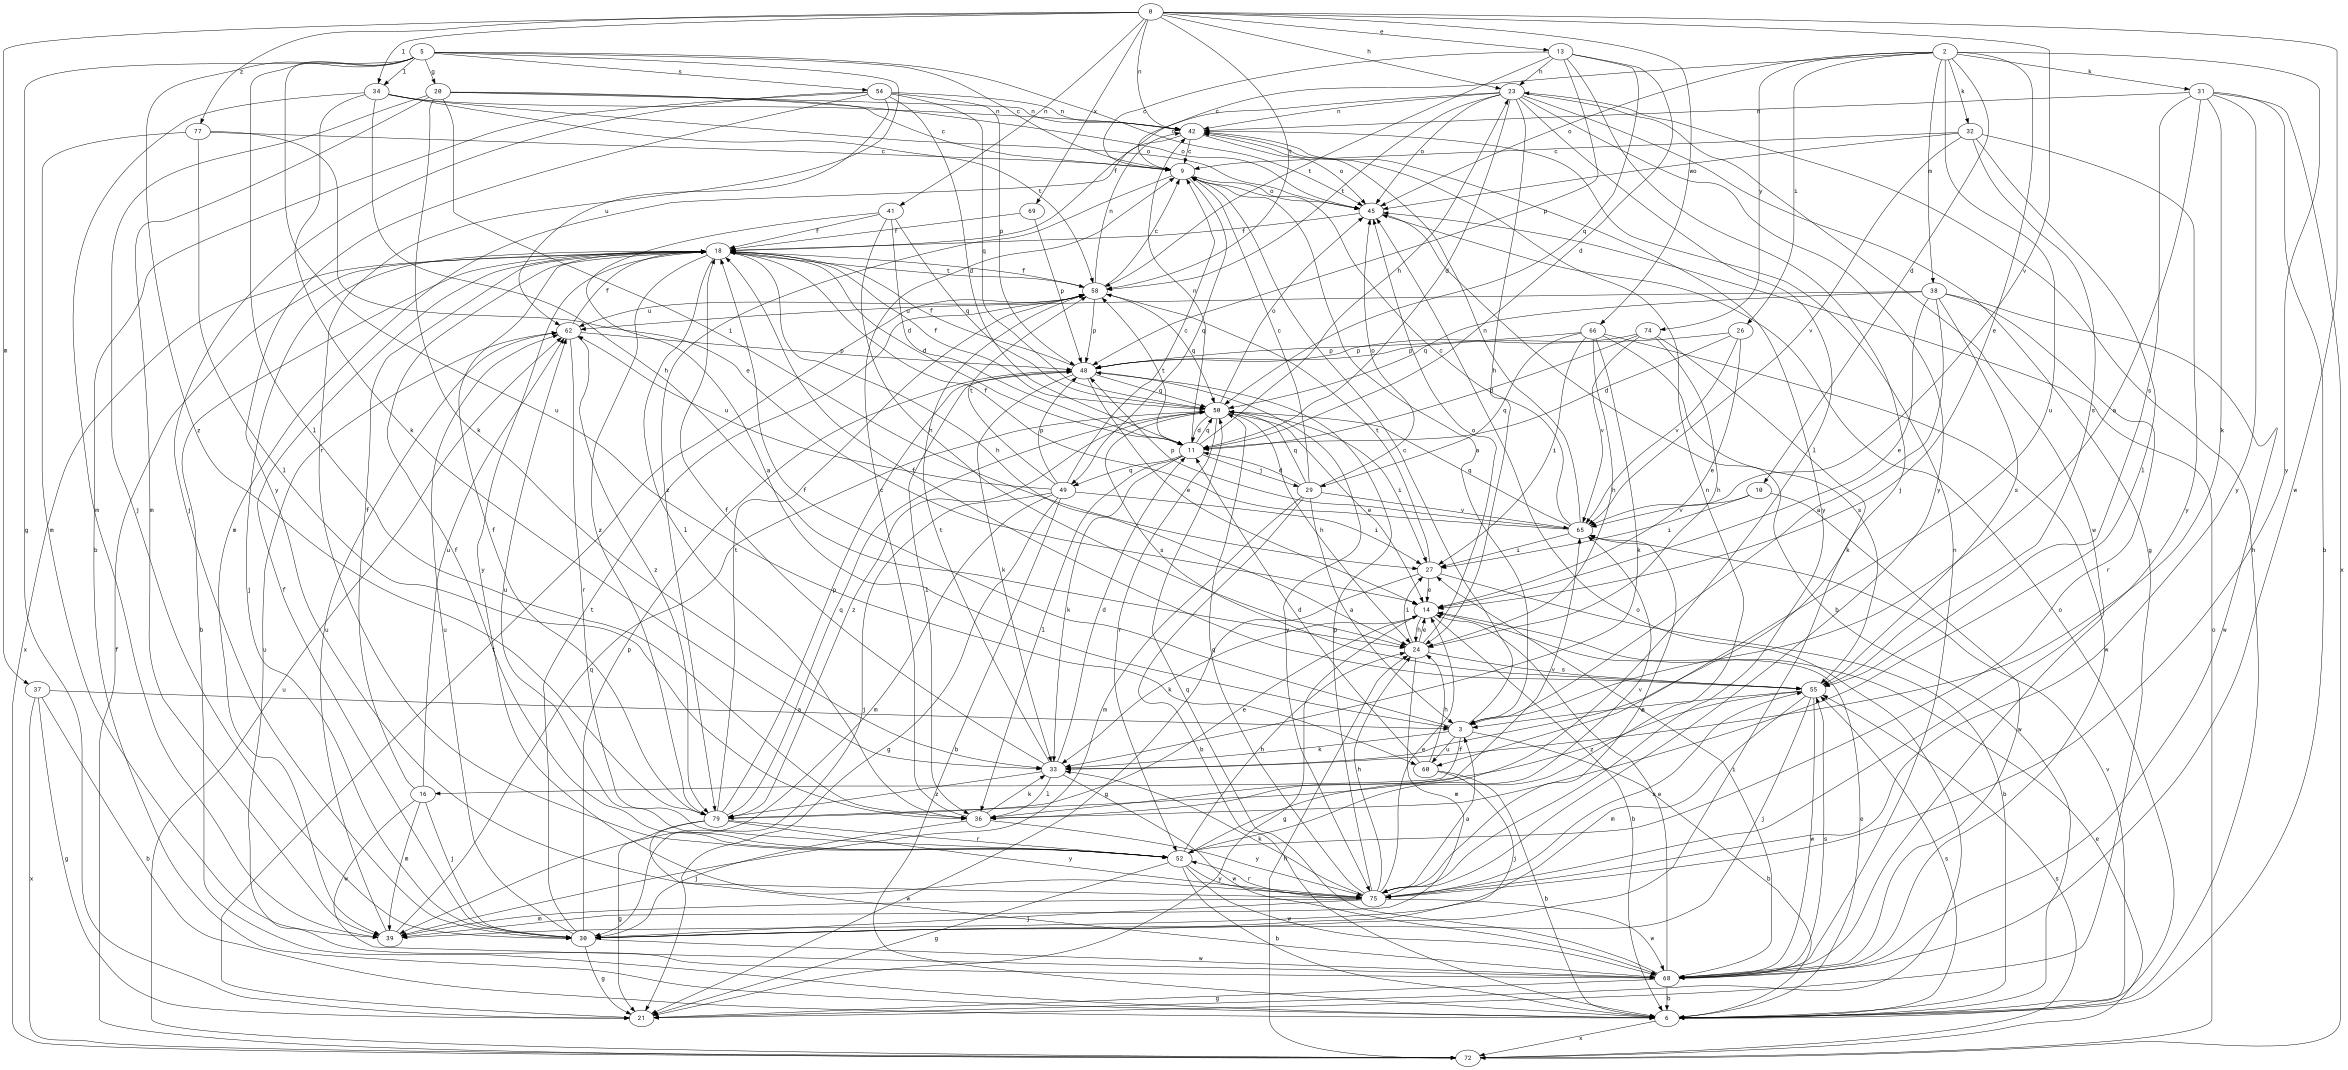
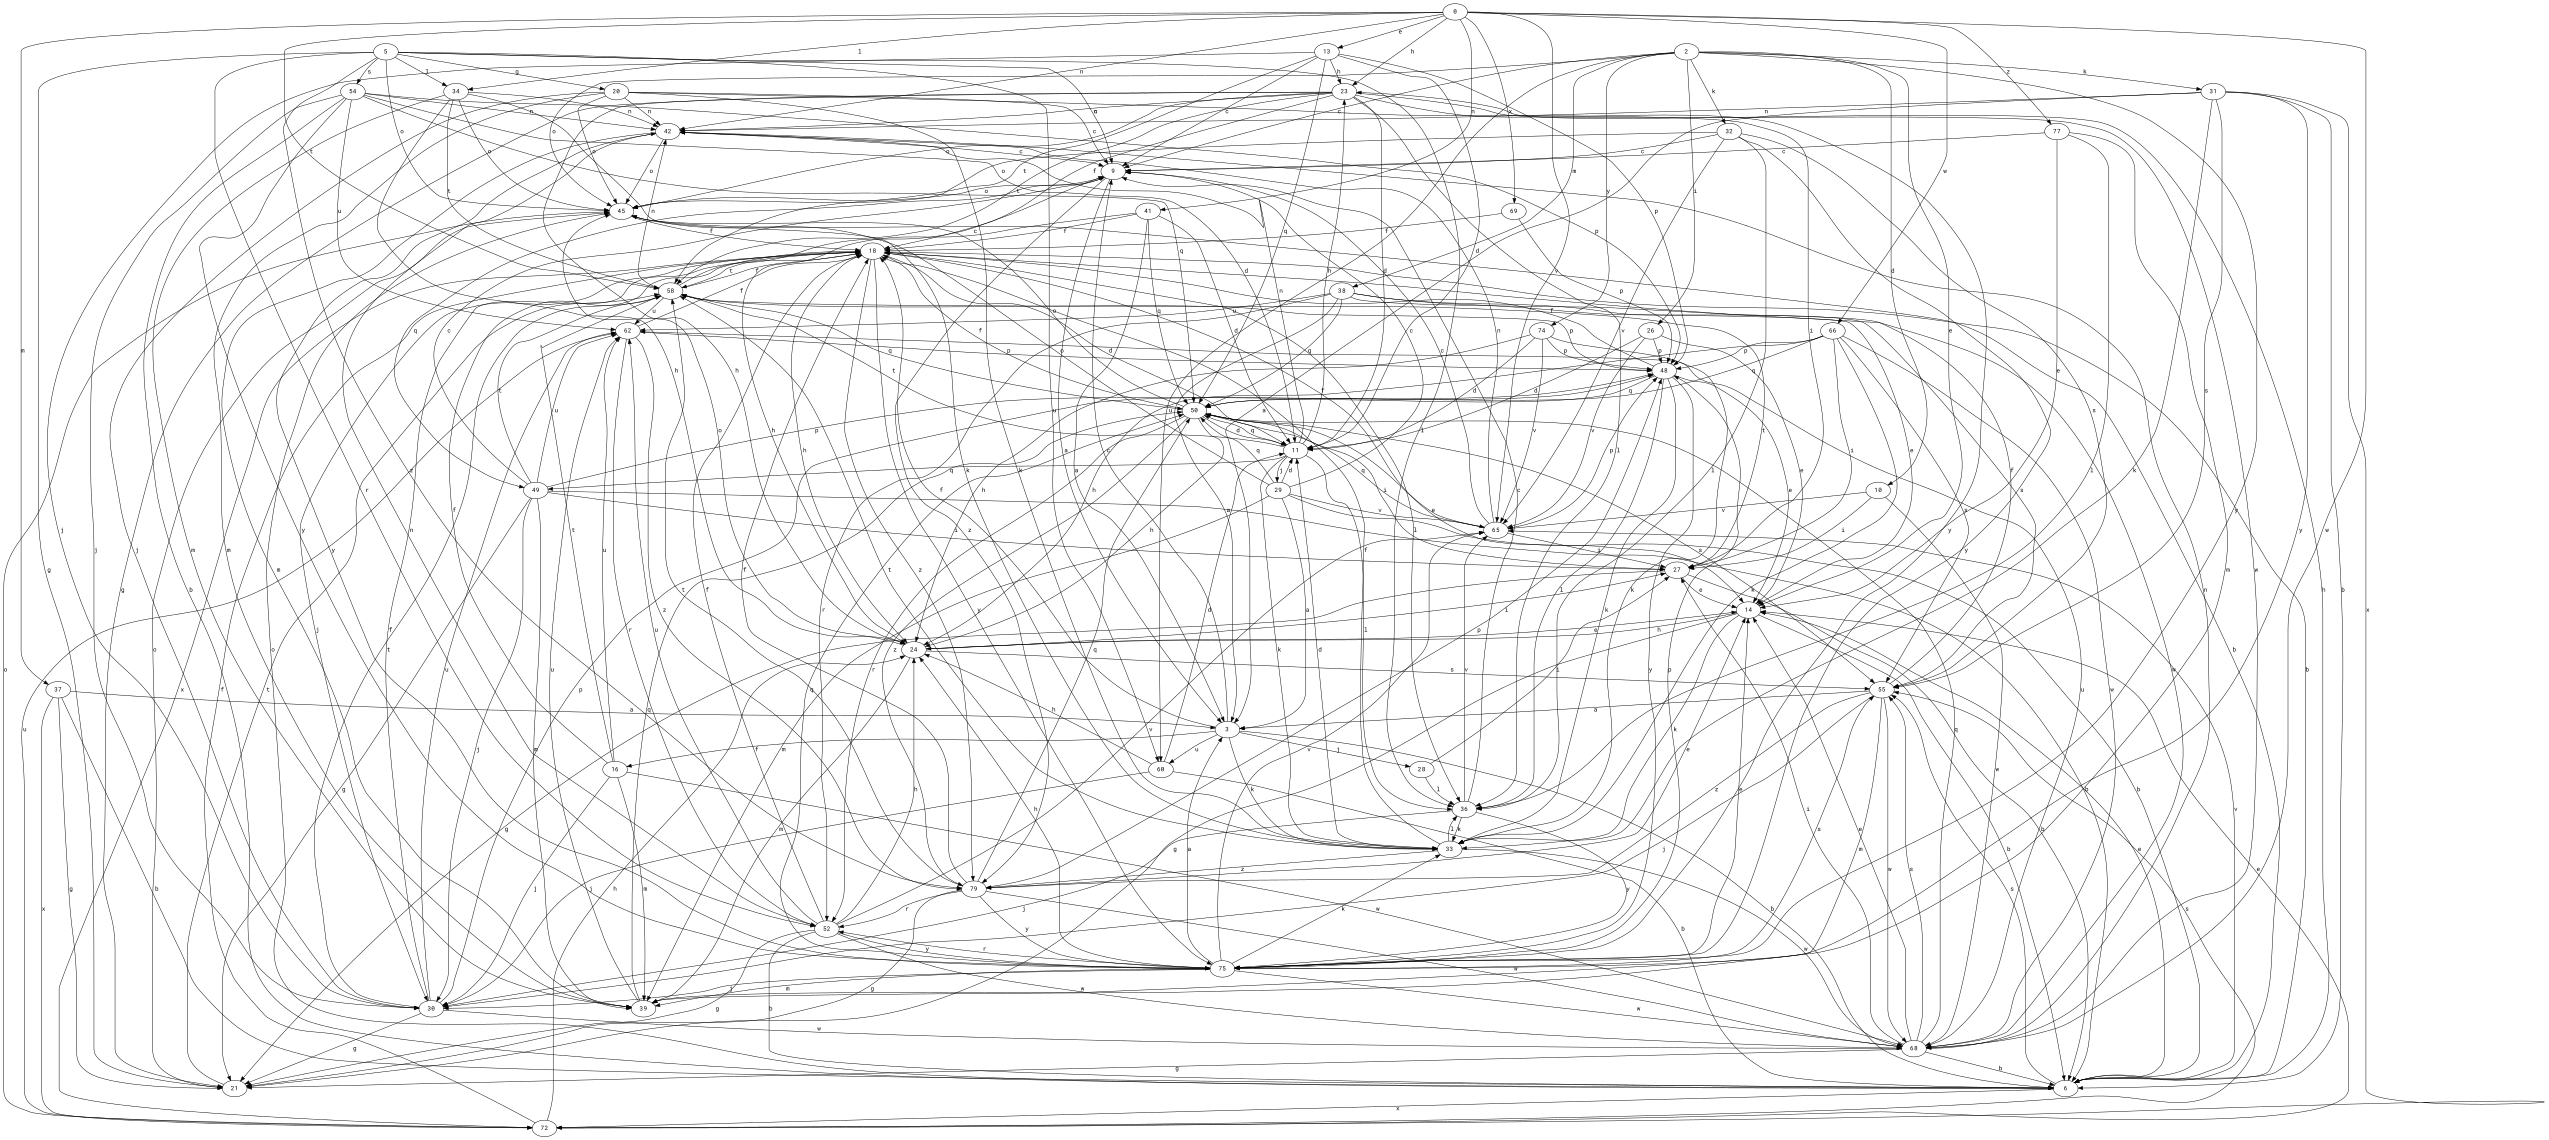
(1485, 426) -> (1614, 396)
none -> (562, 477)
none -> (1422, 770)
